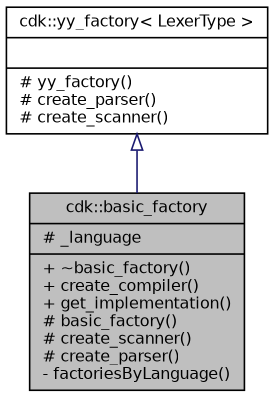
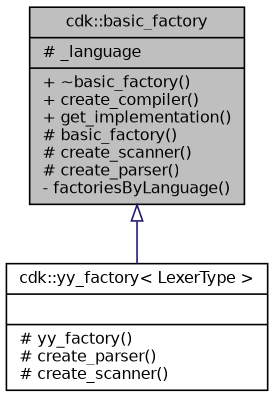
(137, 172) -> (137, 242)
